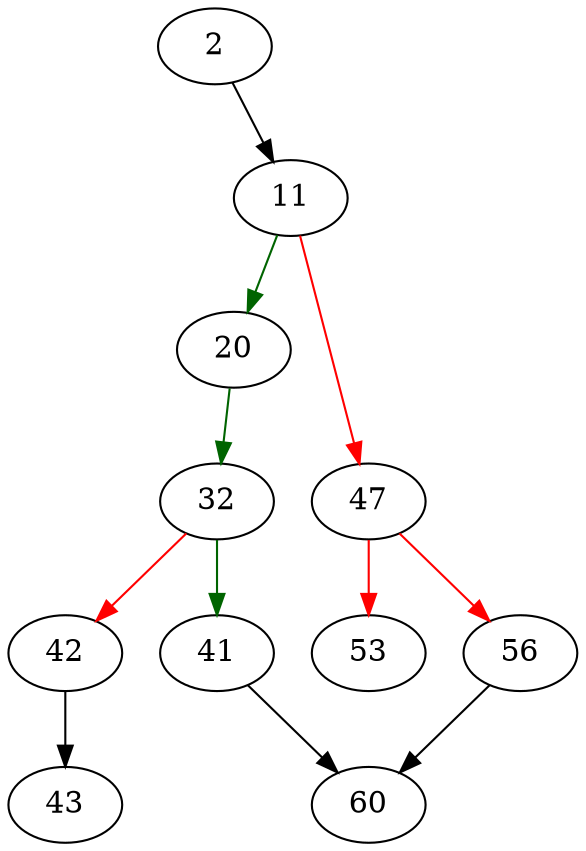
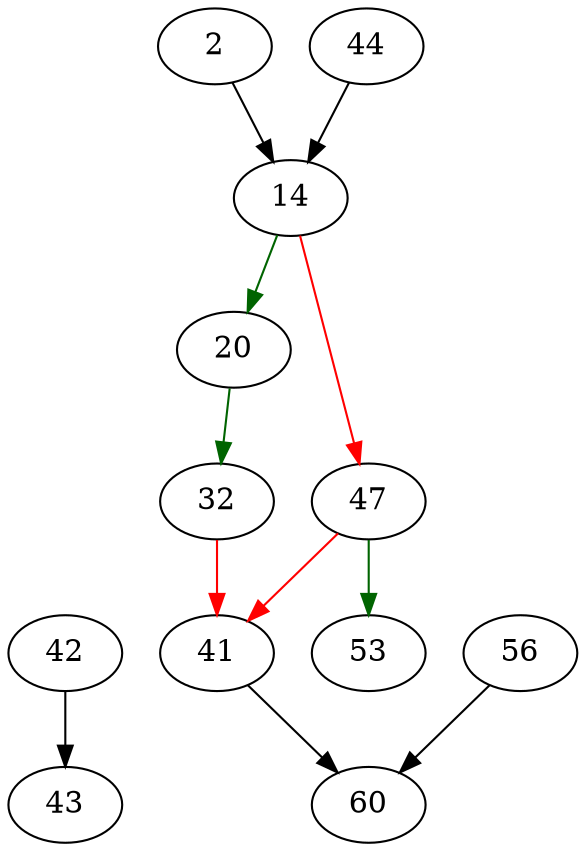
none -> (367, 46)
(291, 198) -> (291, 198)
(217, 567) -> (217, 567)
(369, 567) -> (369, 567)
(149, 570) -> none
(437, 570) -> (301, 570)
